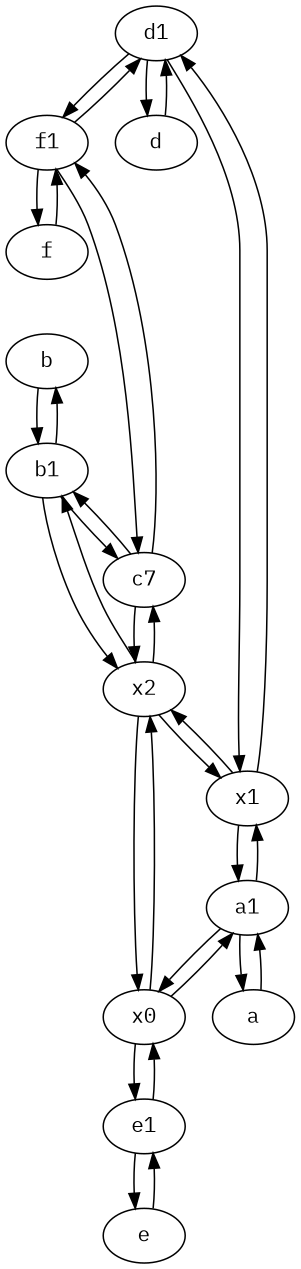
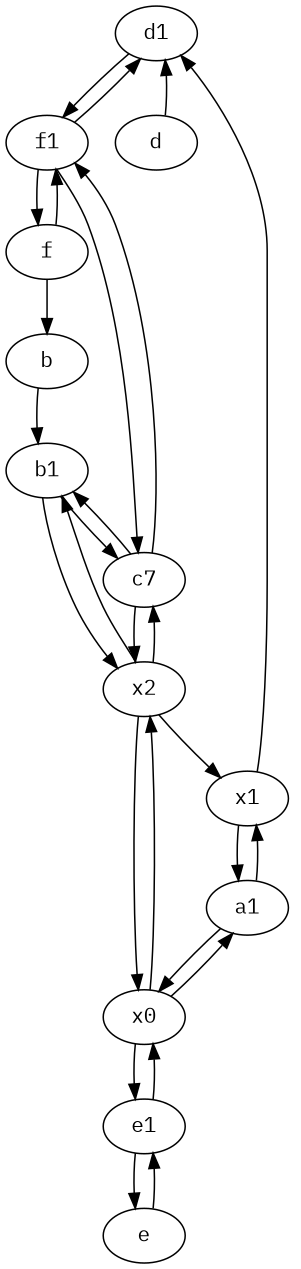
(146, 80) -> none
(240, 400) -> none
(57, 423) -> (47, 299)
(208, 746) -> none
(254, 1017) -> none
